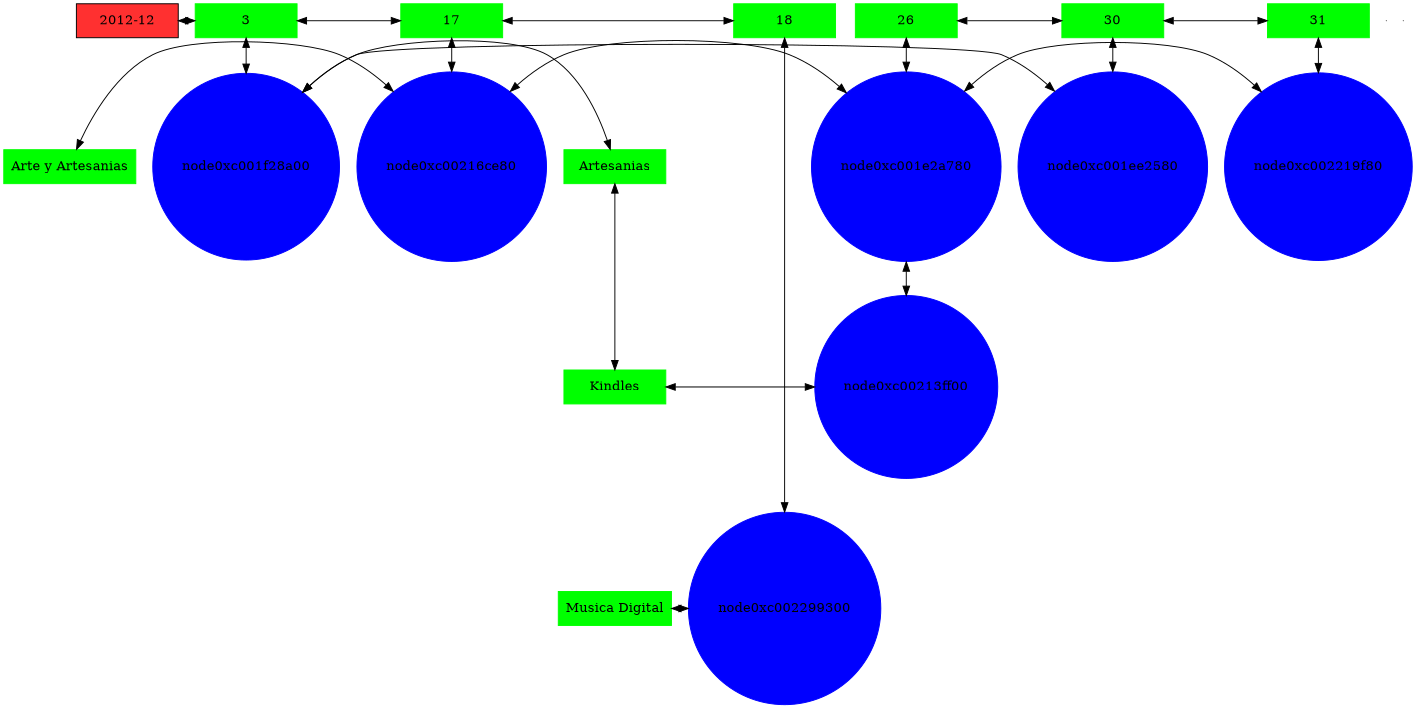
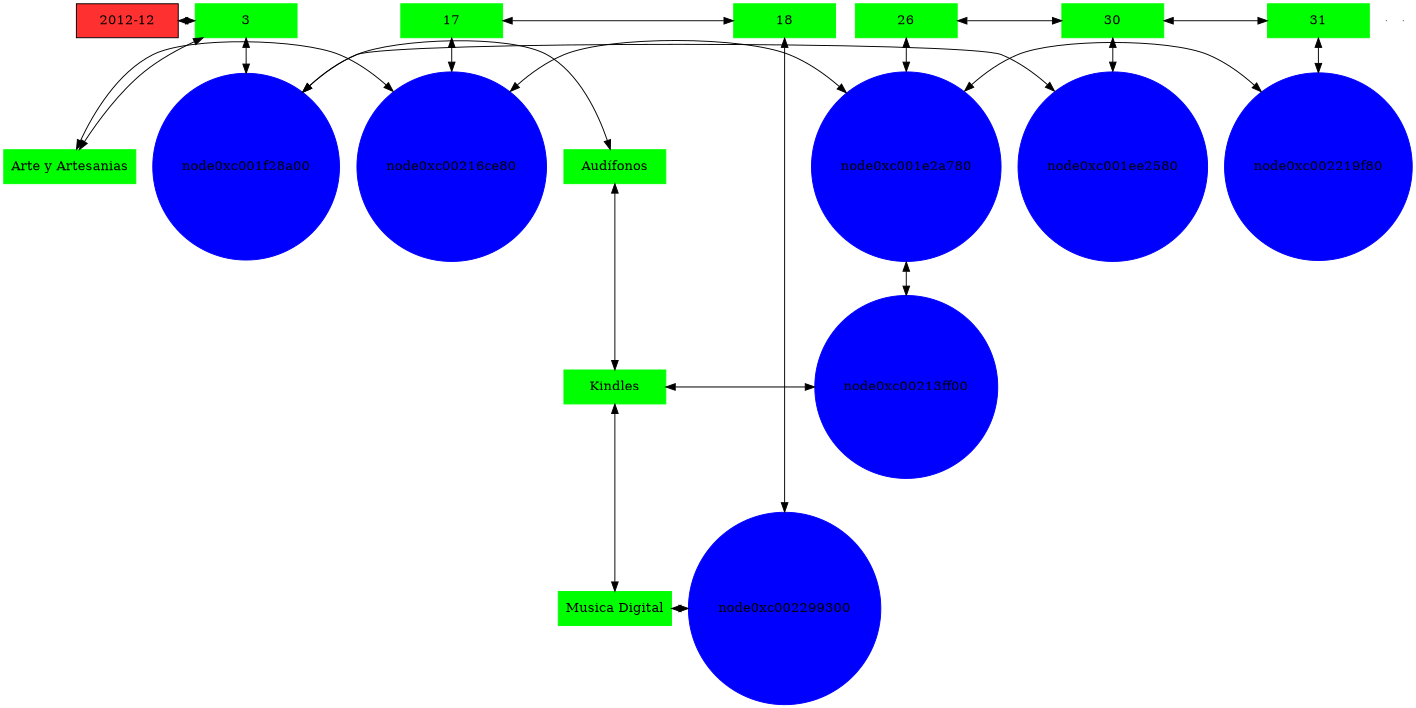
(349, 21) -> (132, 83)
(615, 167) -> (615, 167)
none -> (615, 498)
